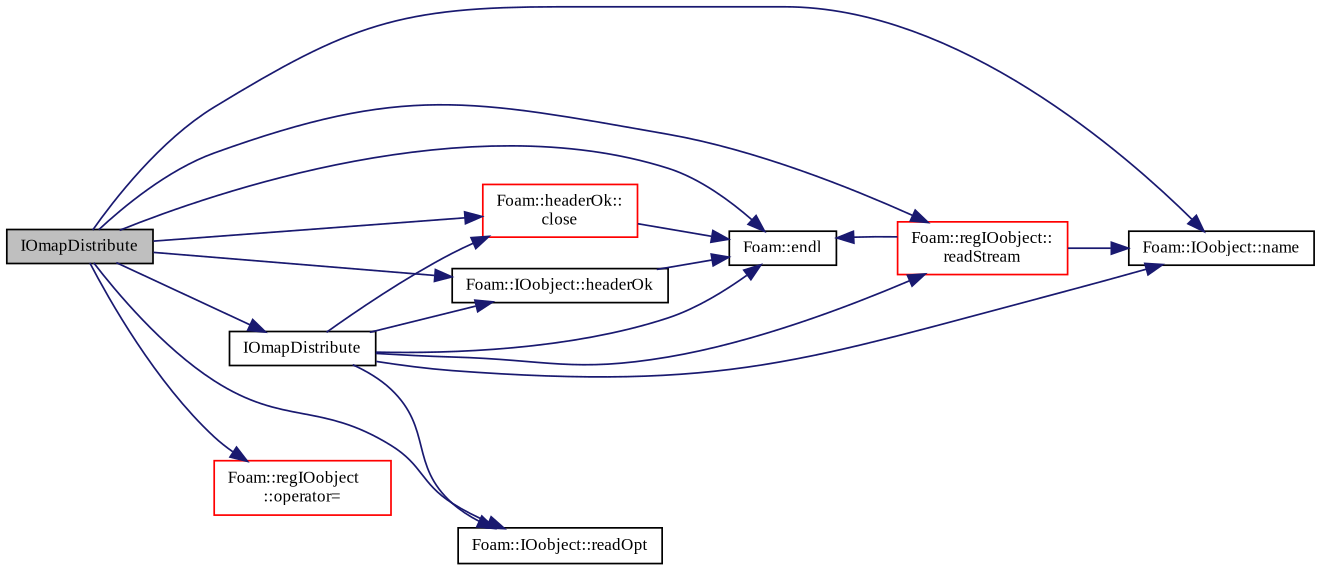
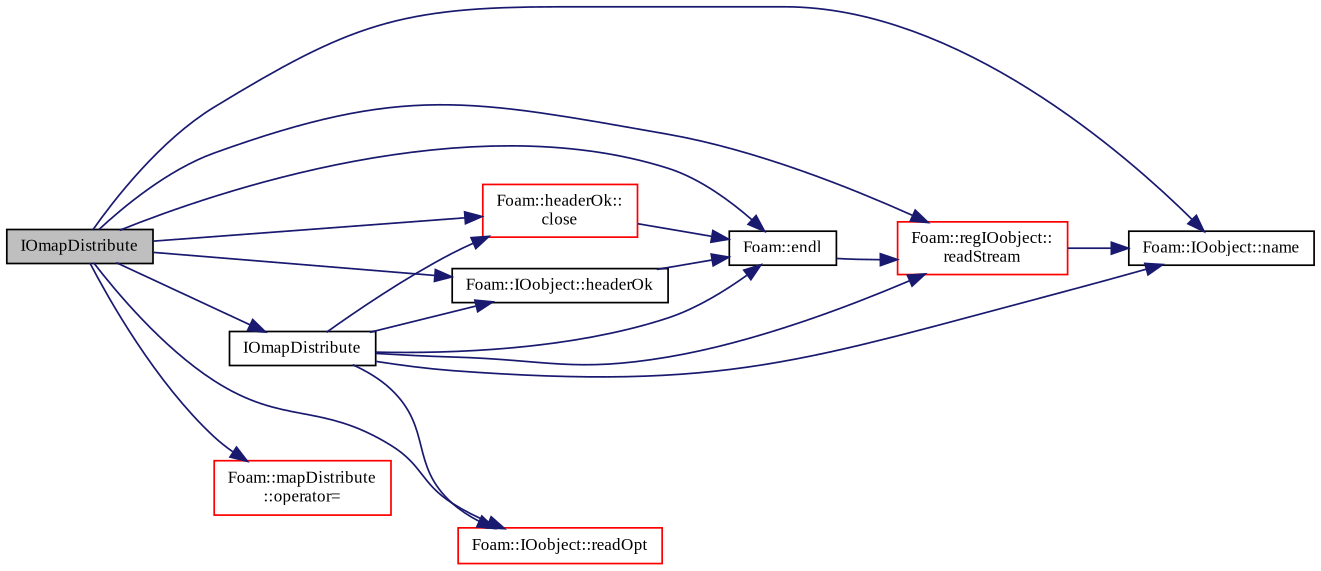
(876, 237) -> (859, 259)
(303, 488) -> (303, 488)
(560, 546) -> (560, 546)
